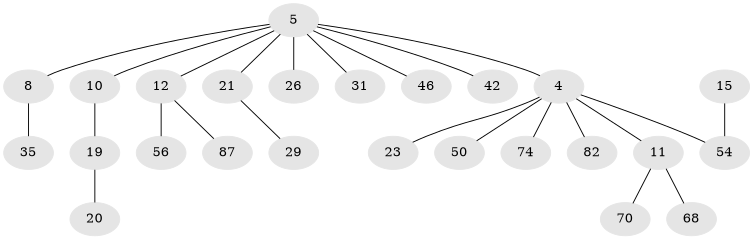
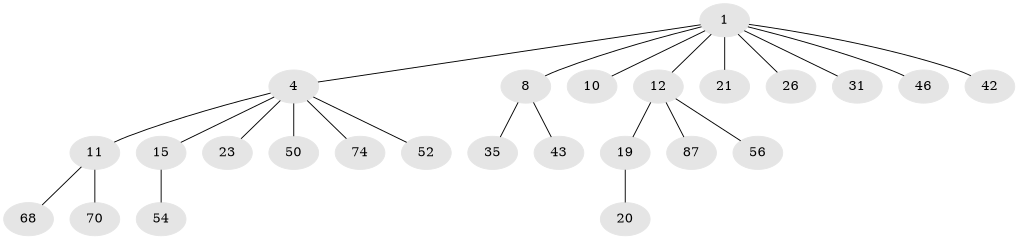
(294, 20) -> (725, 20)
(643, 117) -> (227, 120)
(95, 120) -> (642, 120)
(294, 153) -> none
none -> (559, 153)
(592, 153) -> (426, 153)
